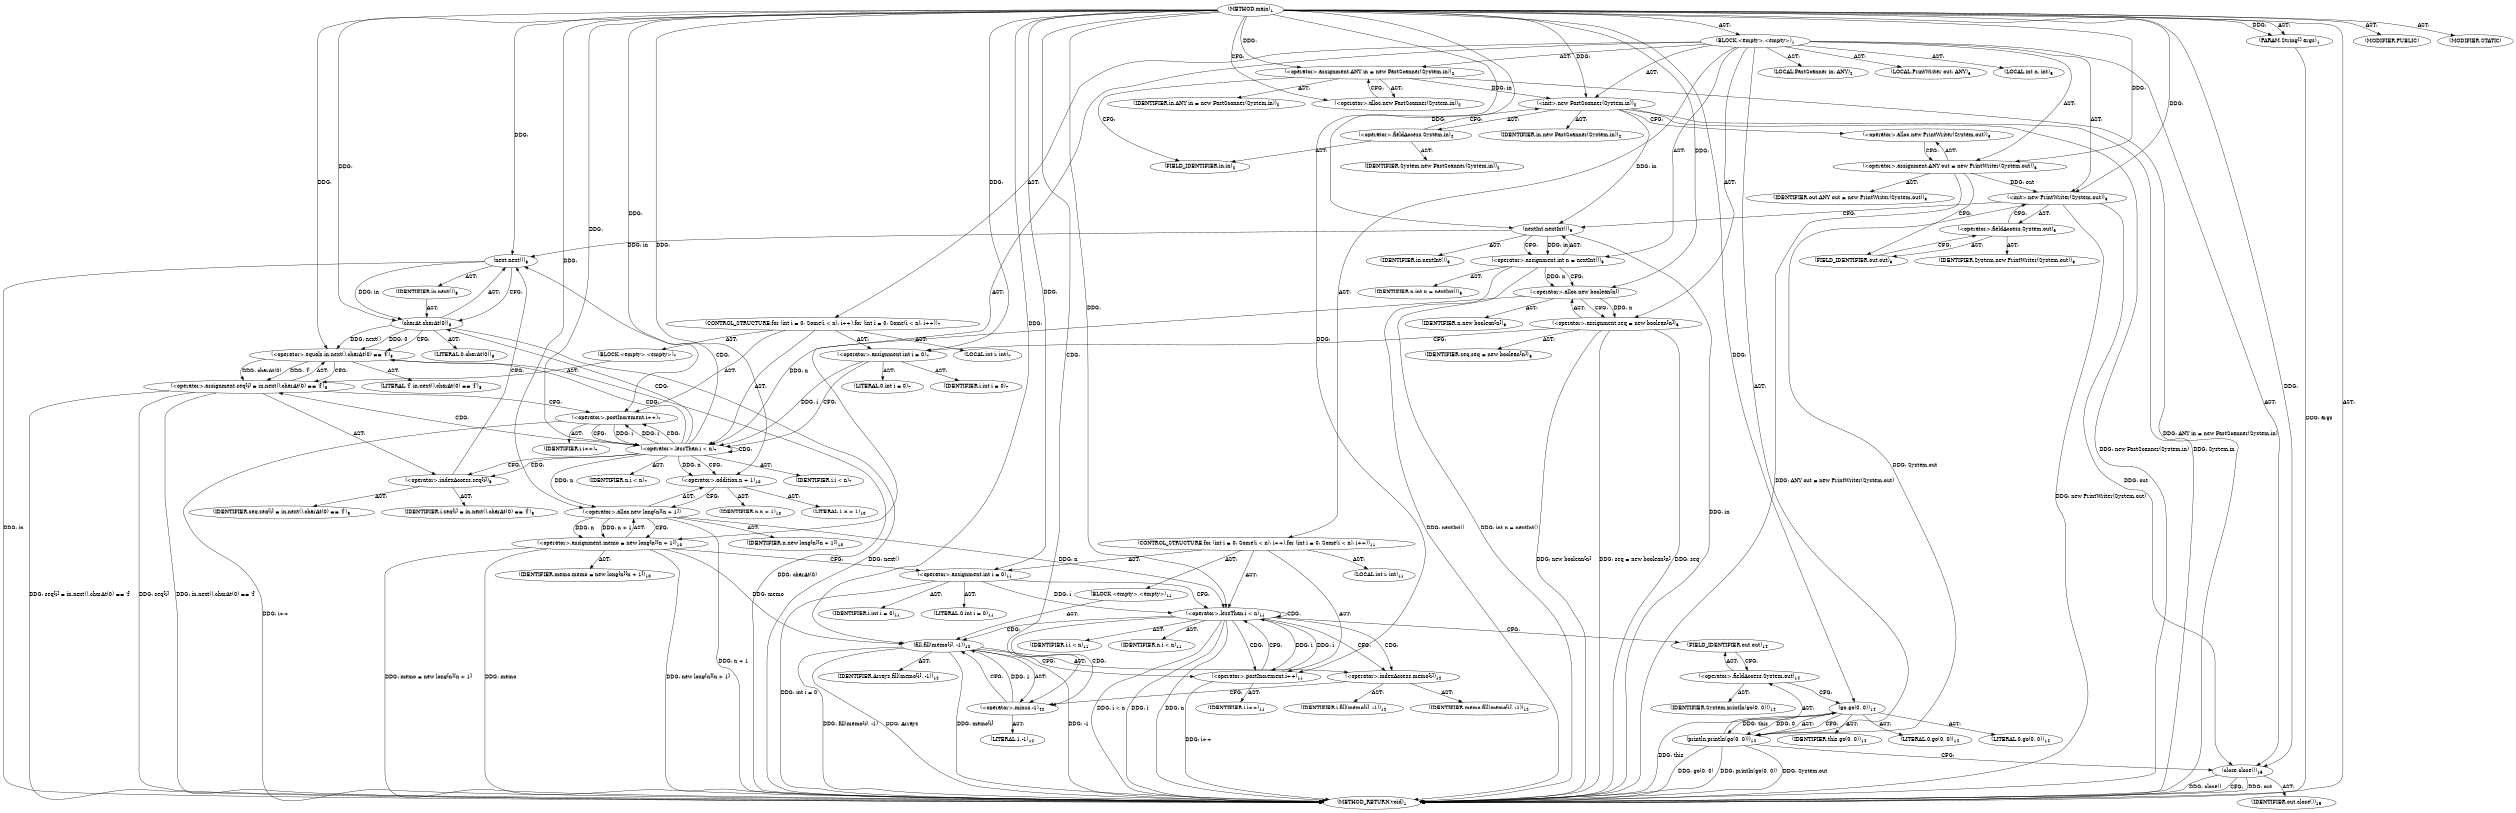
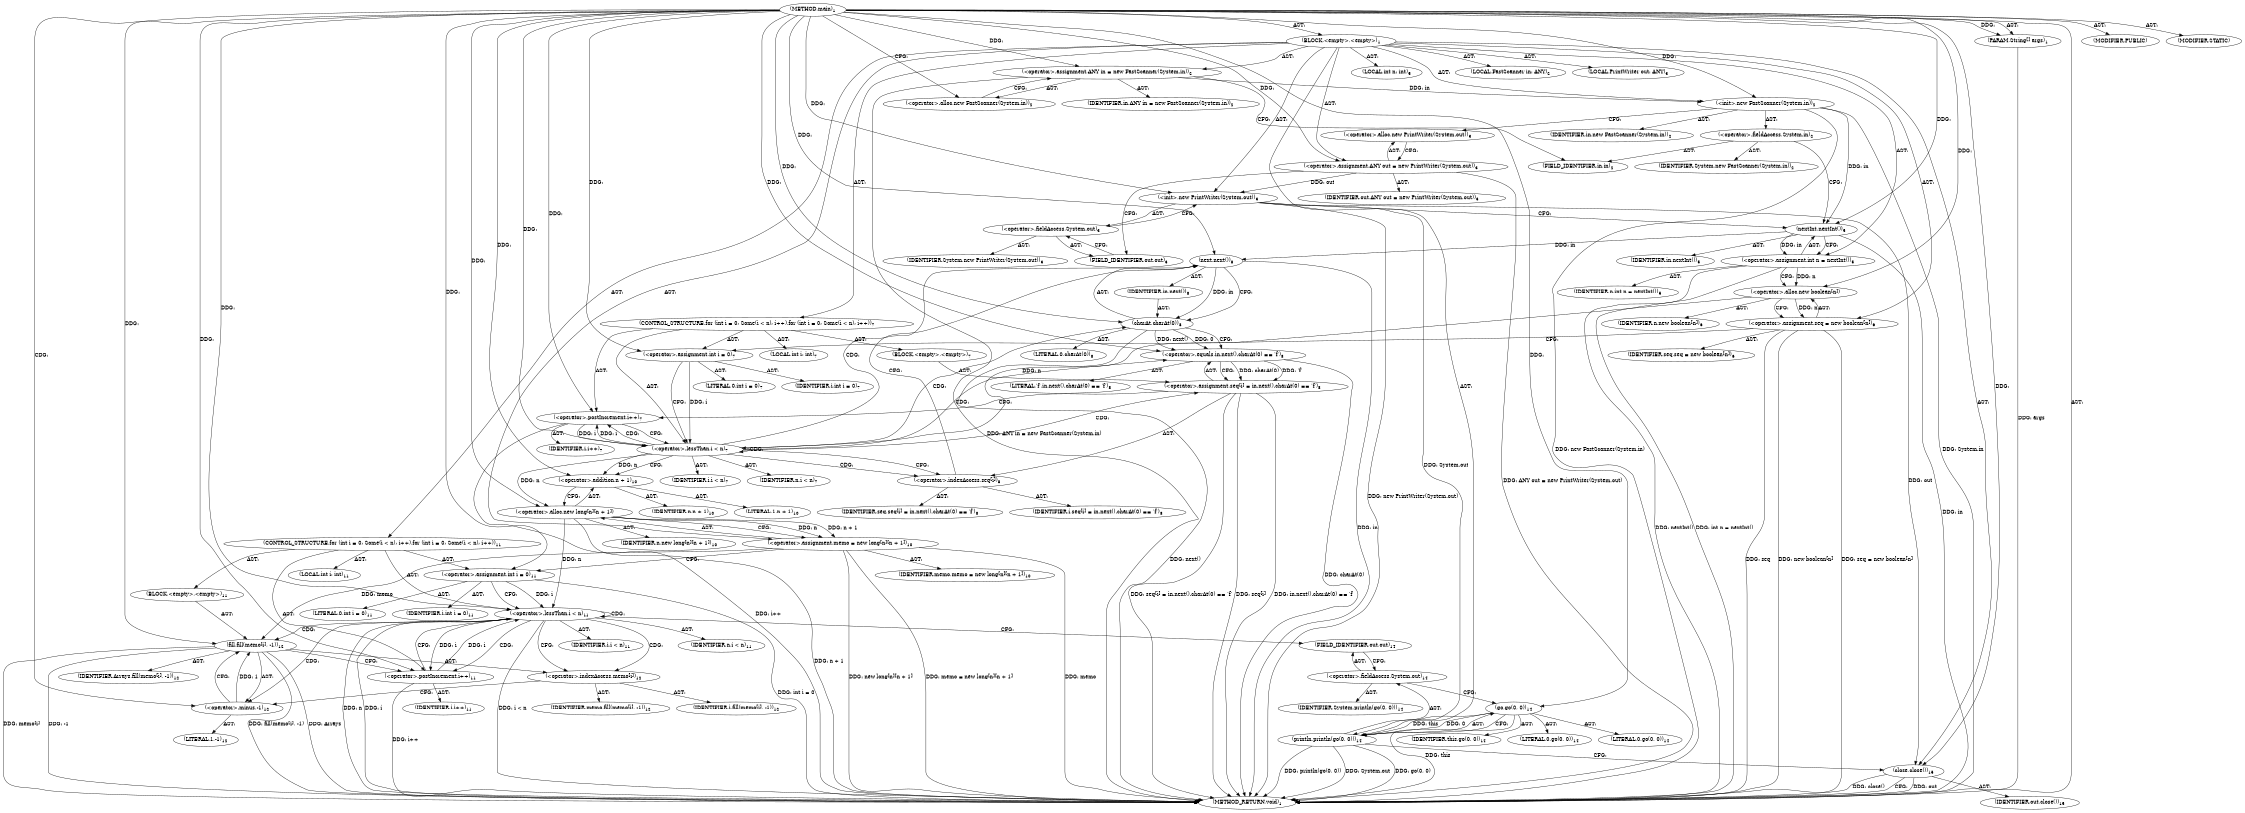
(1462, 119) -> (1827, 173)
(1042, 708) -> (267, 708)
